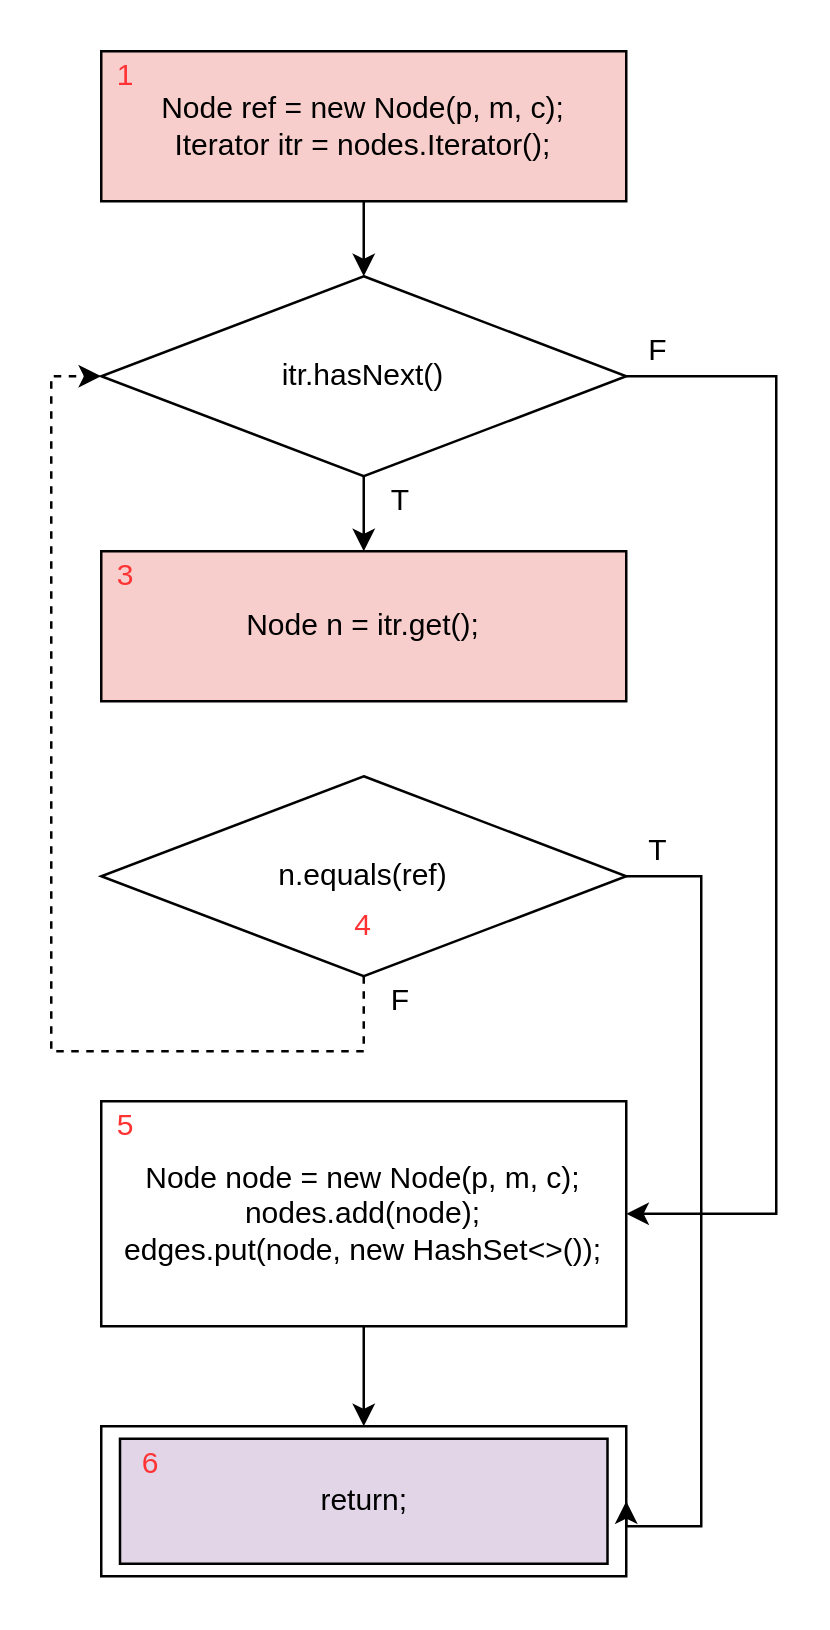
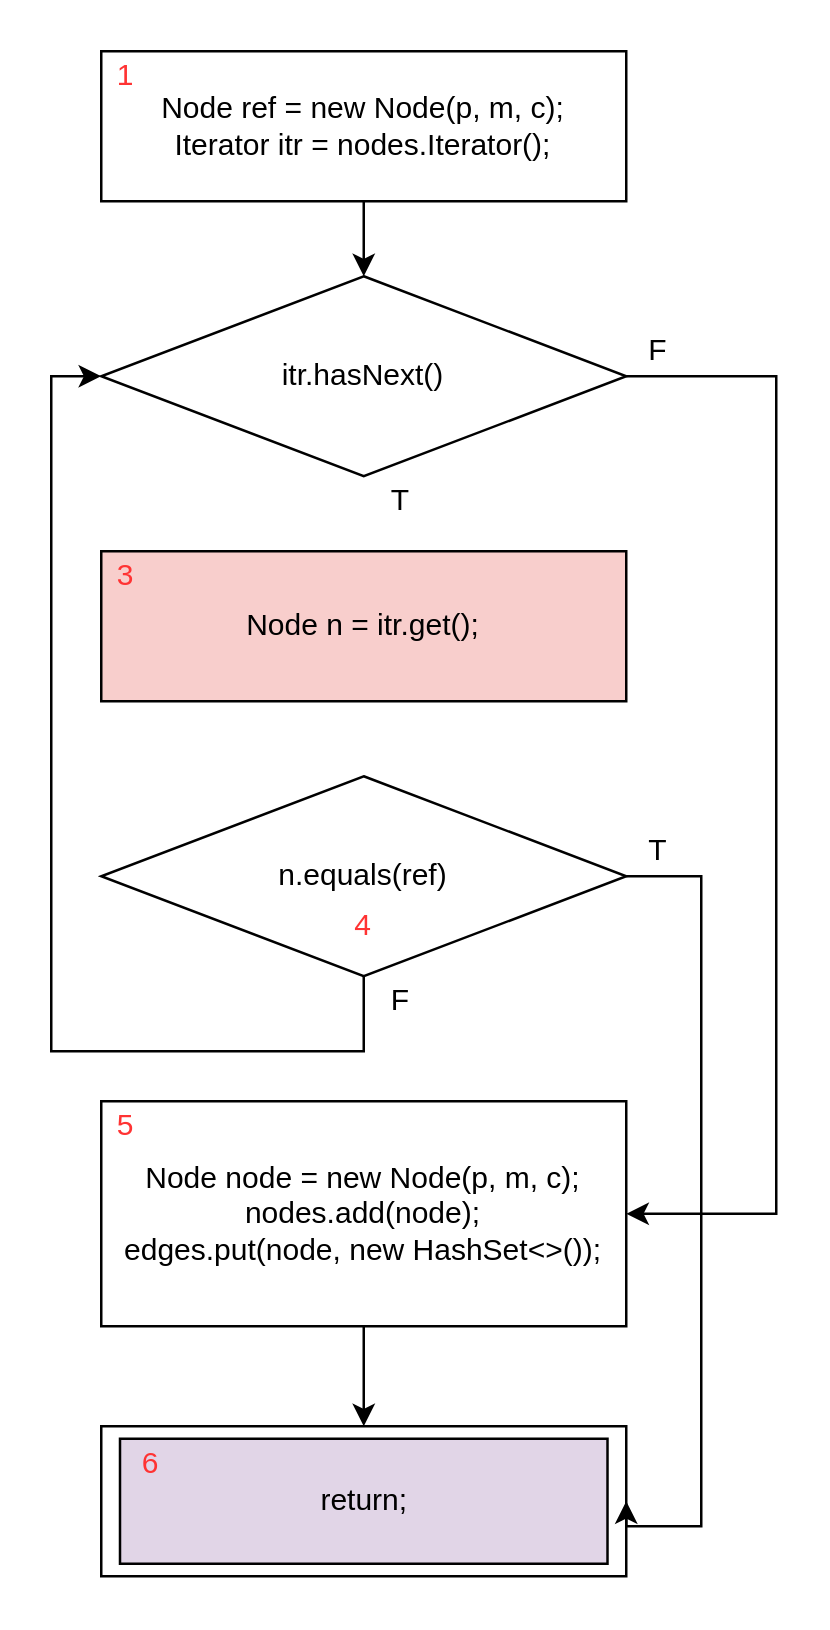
(364, 126) -> (364, 126)
(364, 522) -> none
(51, 887) -> (51, 887)
